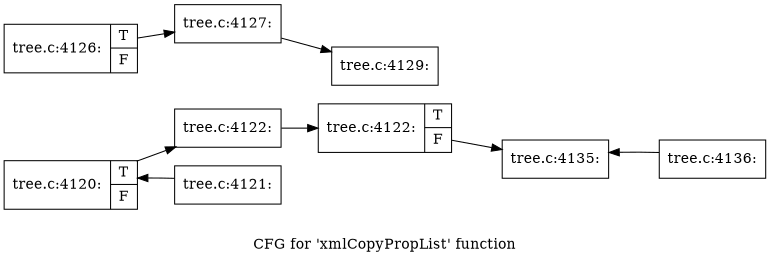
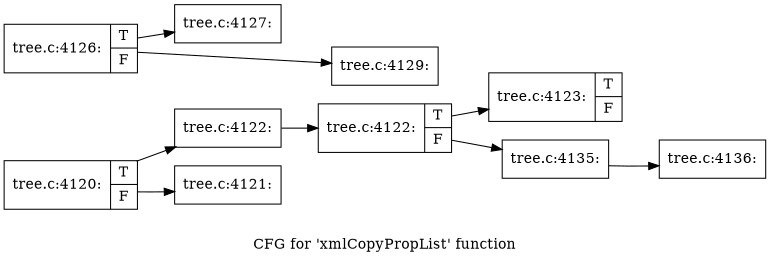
(301, 44) -> (229, 57)
none -> (555, 97)
(639, 152) -> (629, 166)
(161, 178) -> (151, 192)
